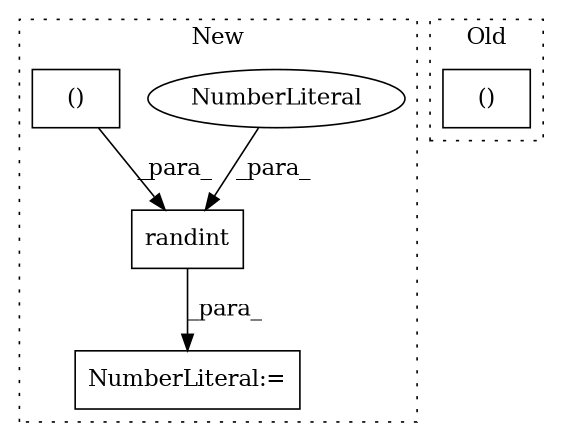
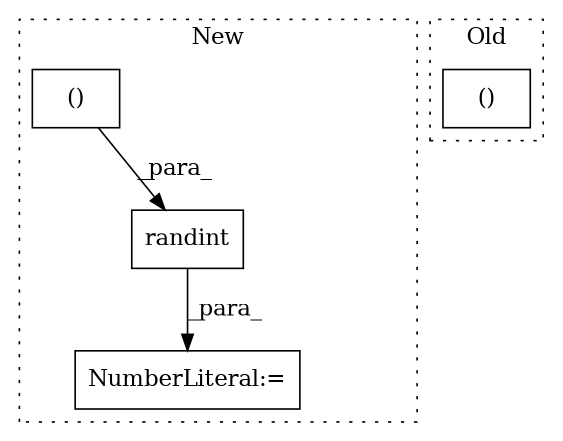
(276, 99) -> none
